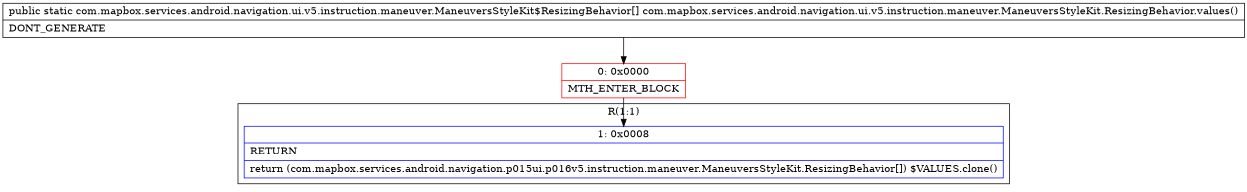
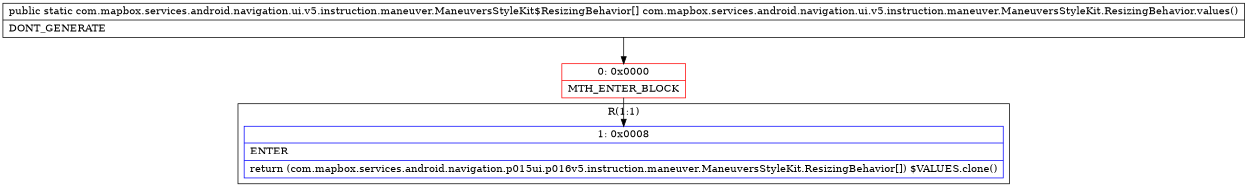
(274, 151) -> (269, 151)
